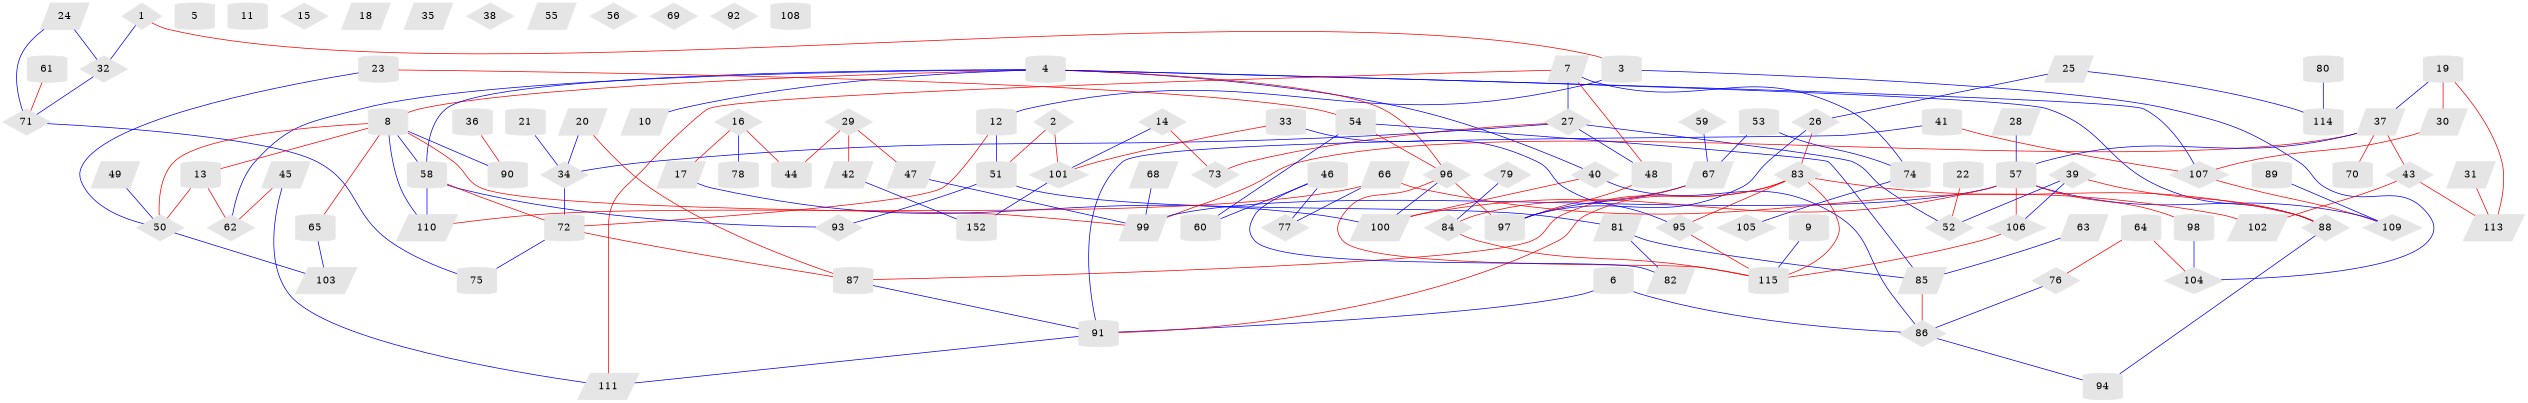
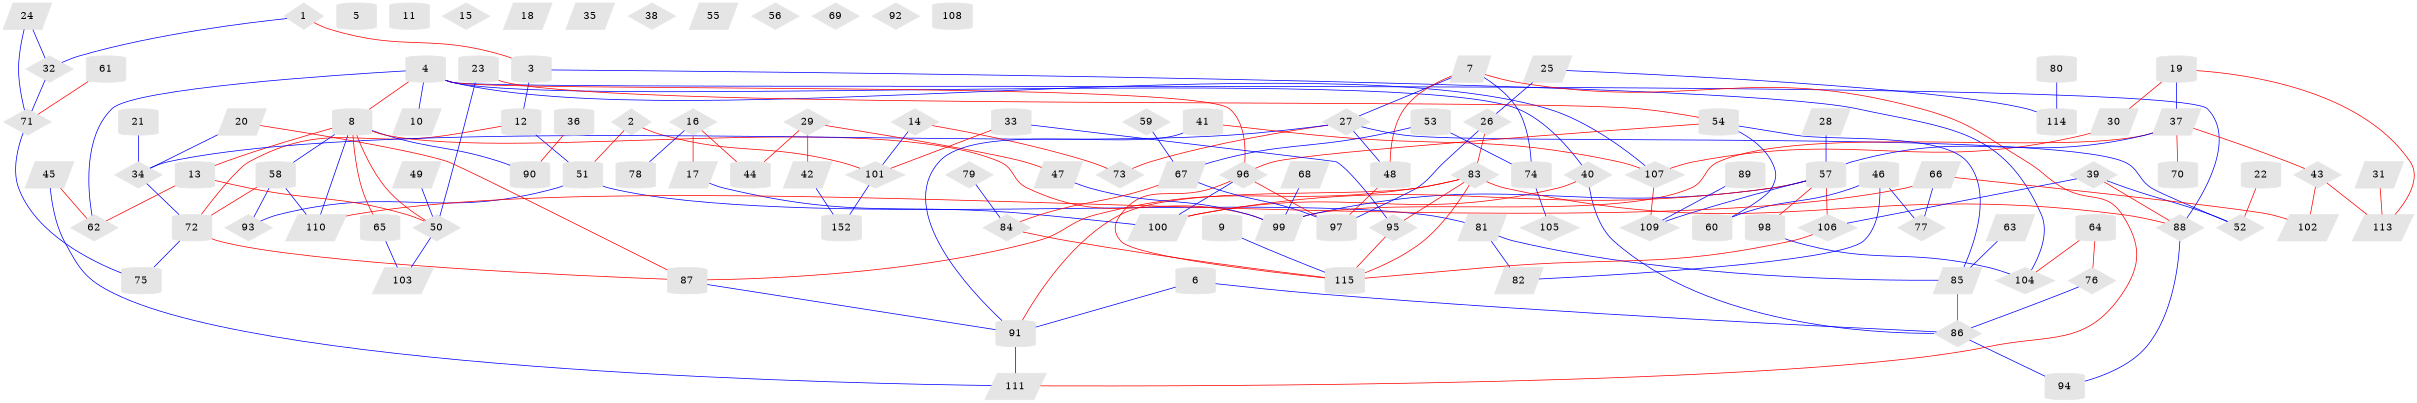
(705, 76) -> none
